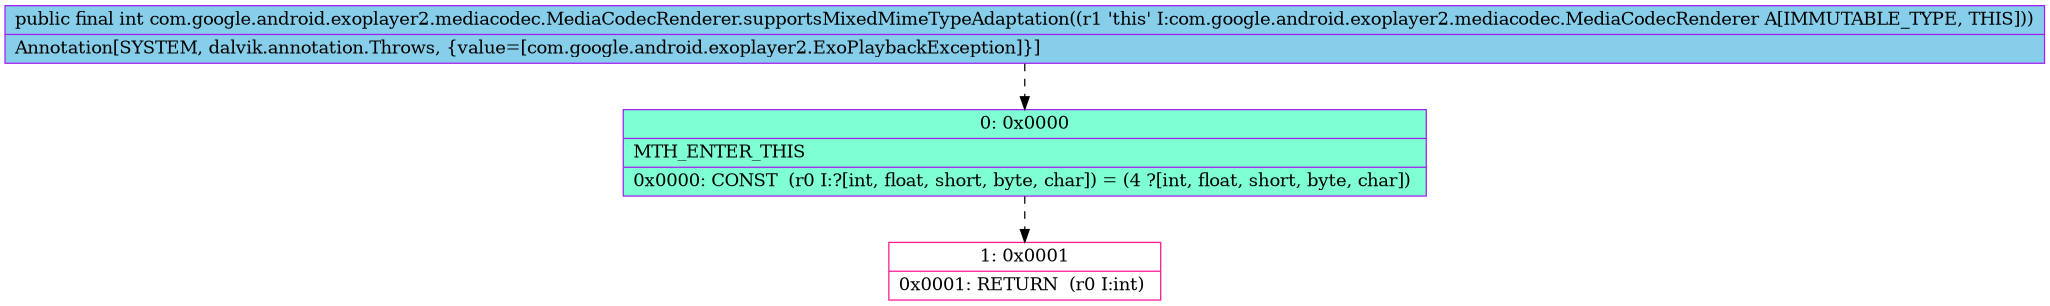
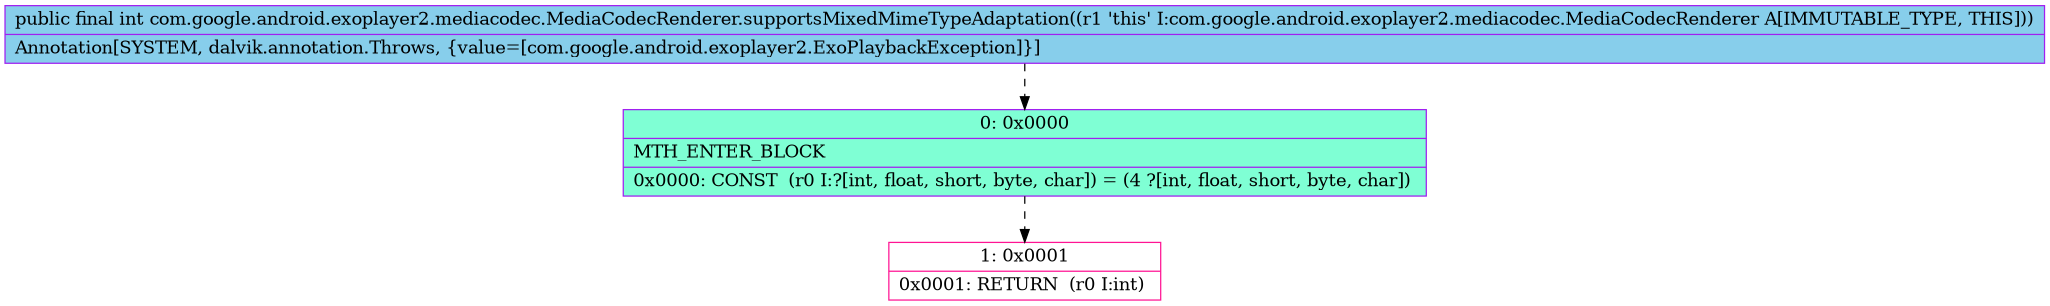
(720, 152) -> (730, 152)
